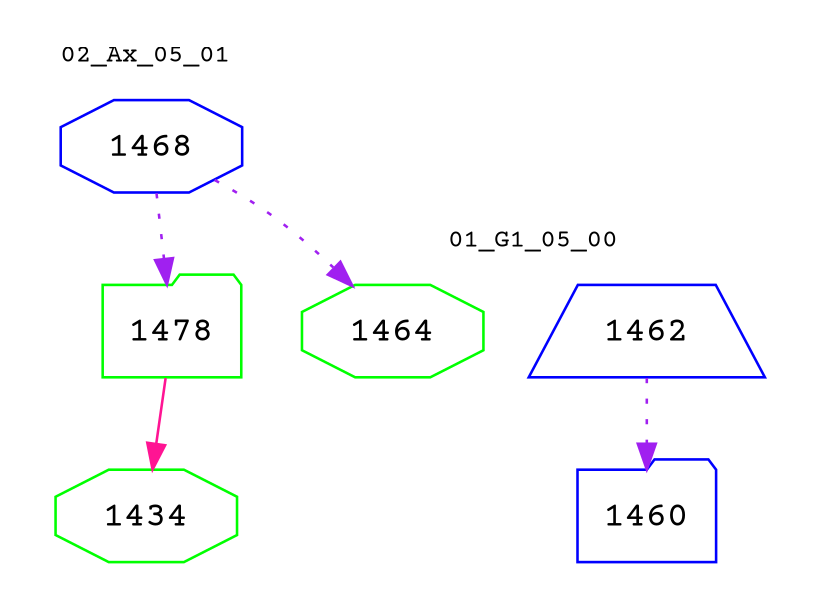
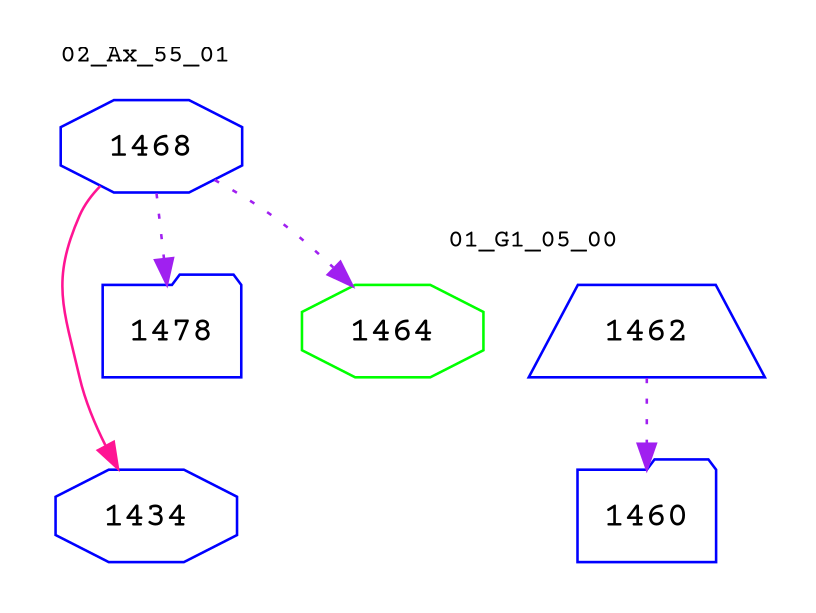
(146, 55) -> (146, 55)
(172, 331) -> (172, 331)
(161, 411) -> (65, 314)
(146, 516) -> (146, 516)
